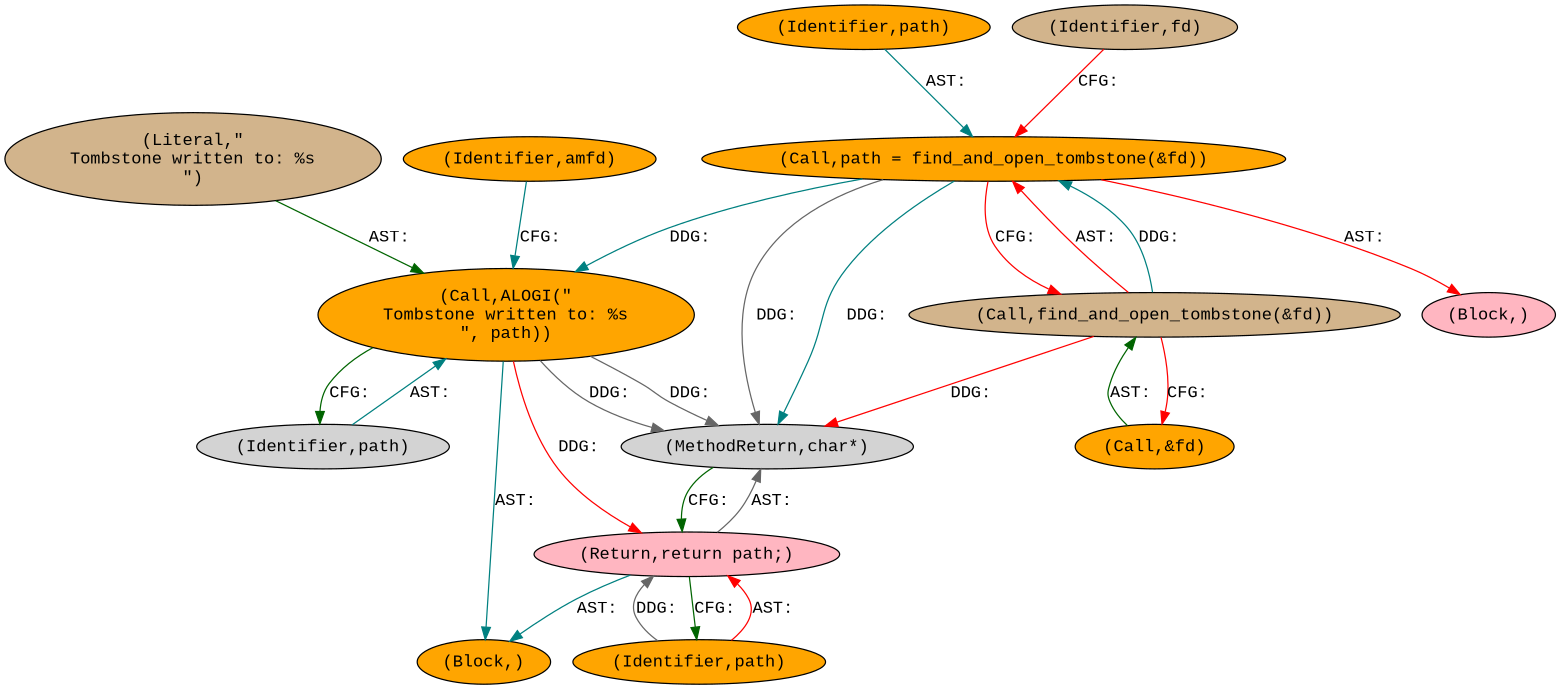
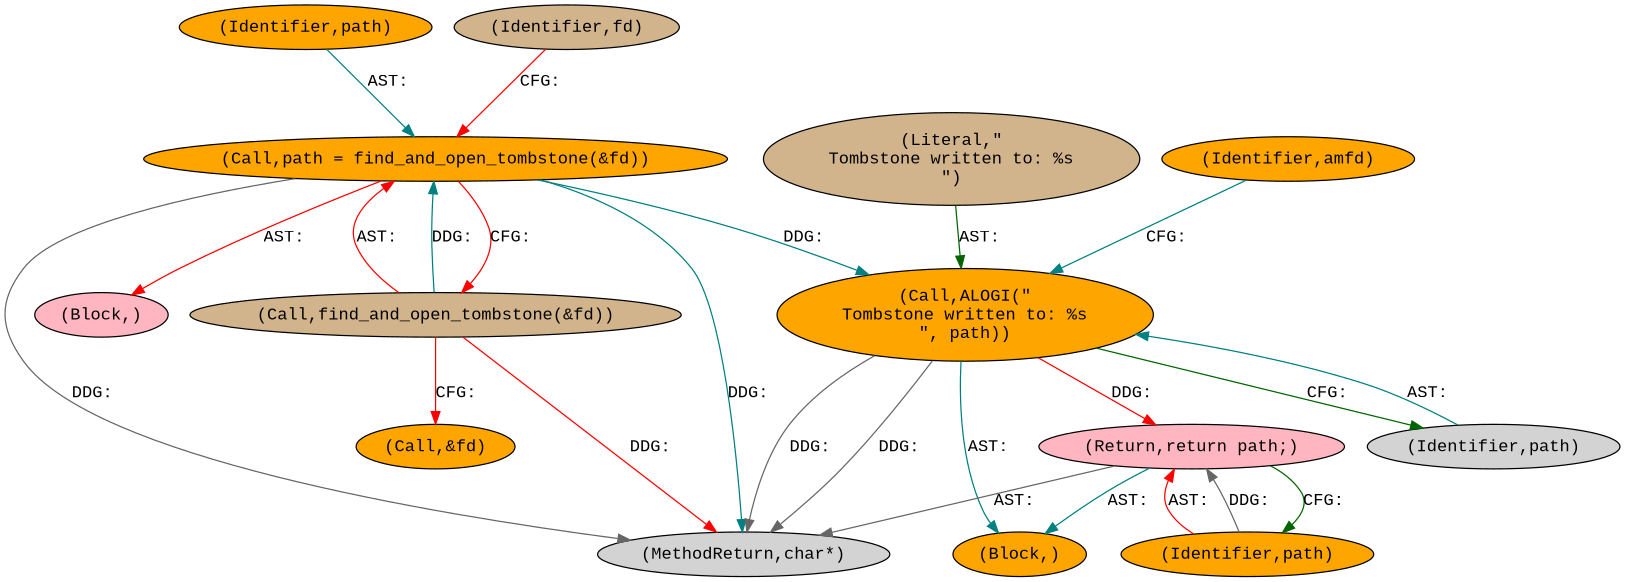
(1109, 387) -> none
(690, 489) -> none
